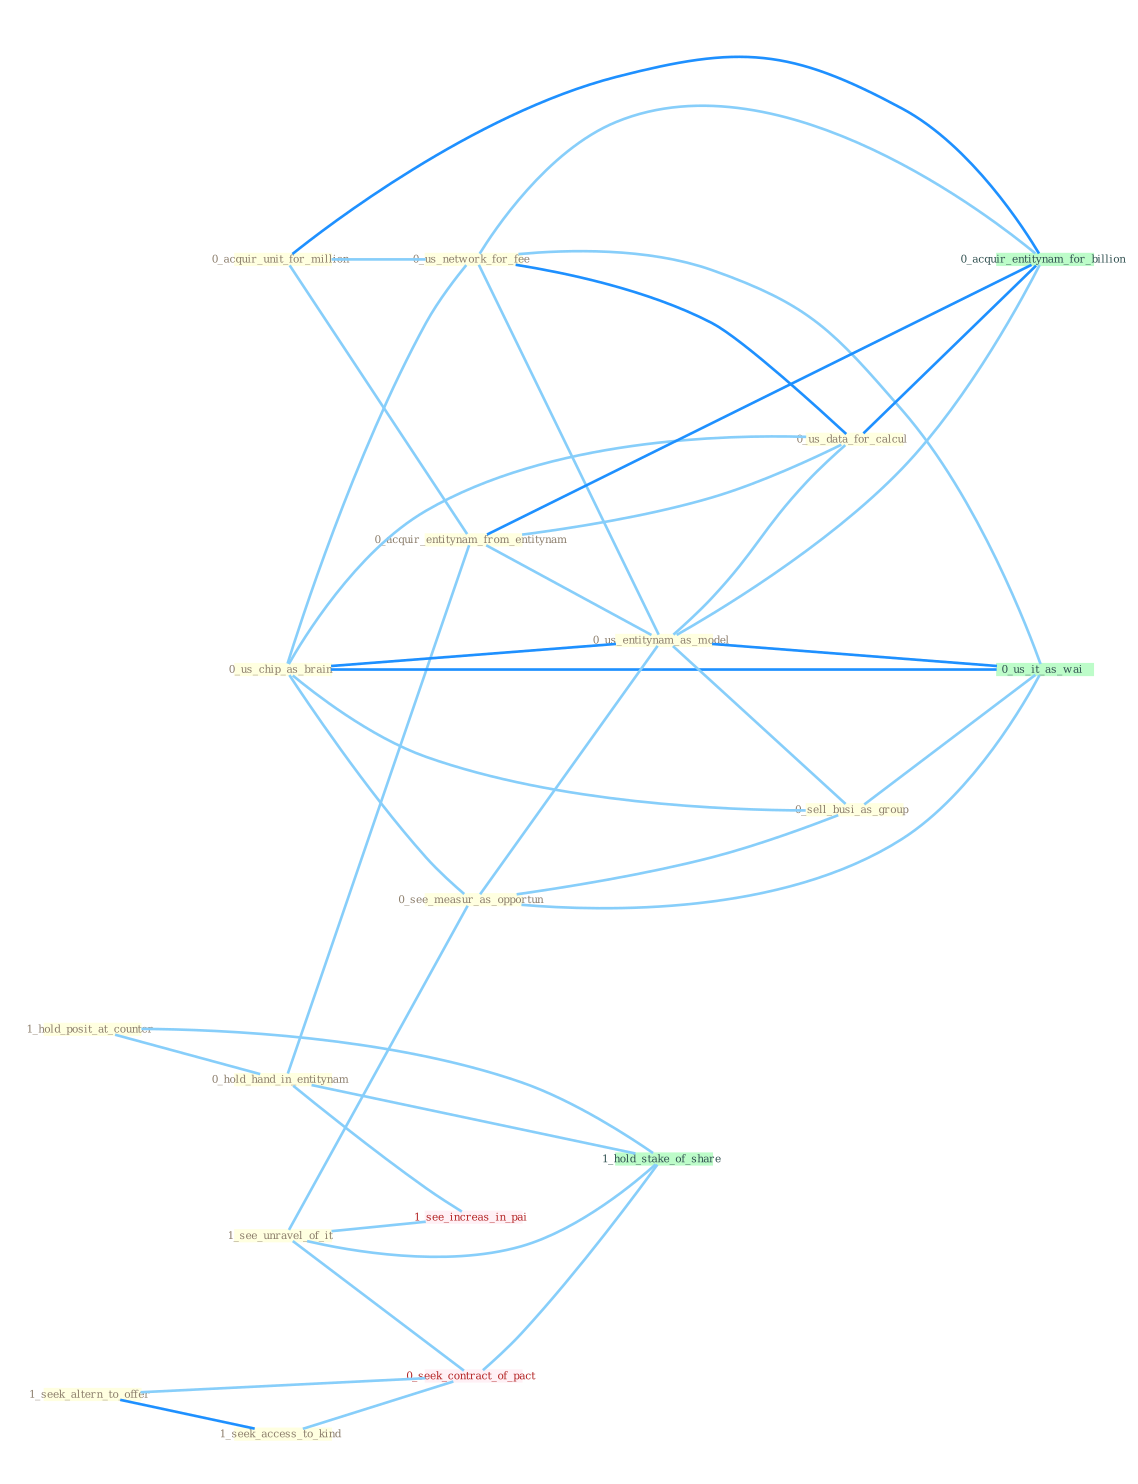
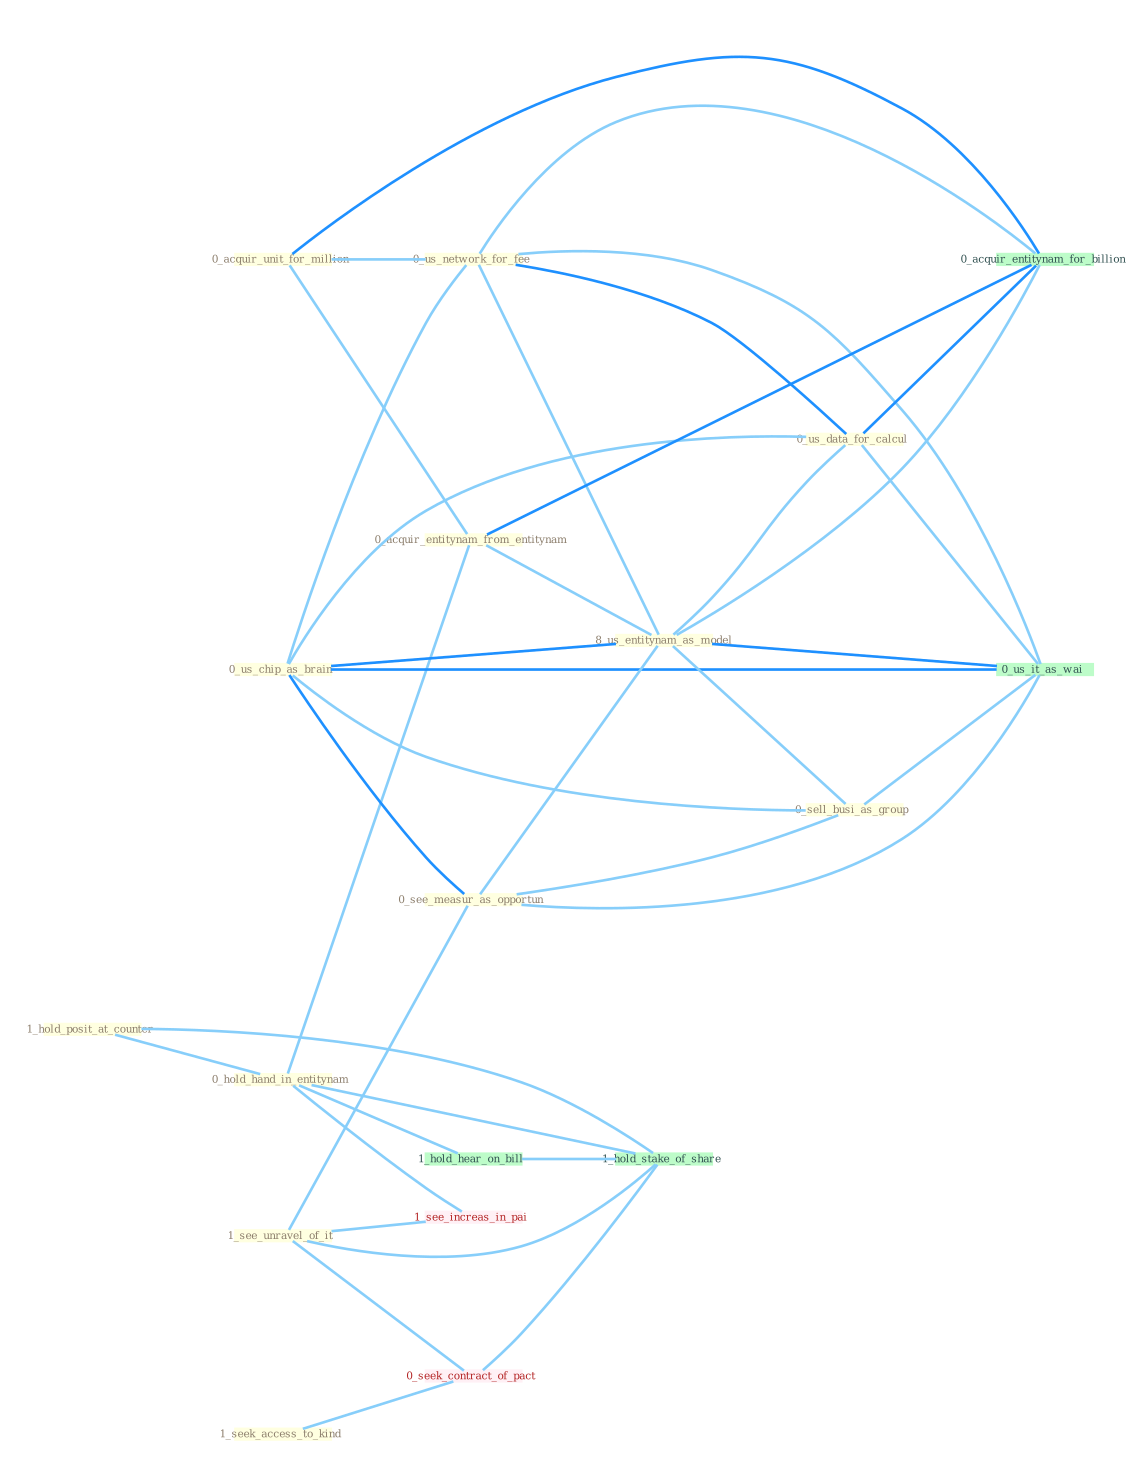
(686, 505) -> (950, 555)
(664, 640) -> (664, 640)
(366, 784) -> (366, 784)
none -> (474, 1159)
(93, 1394) -> none
